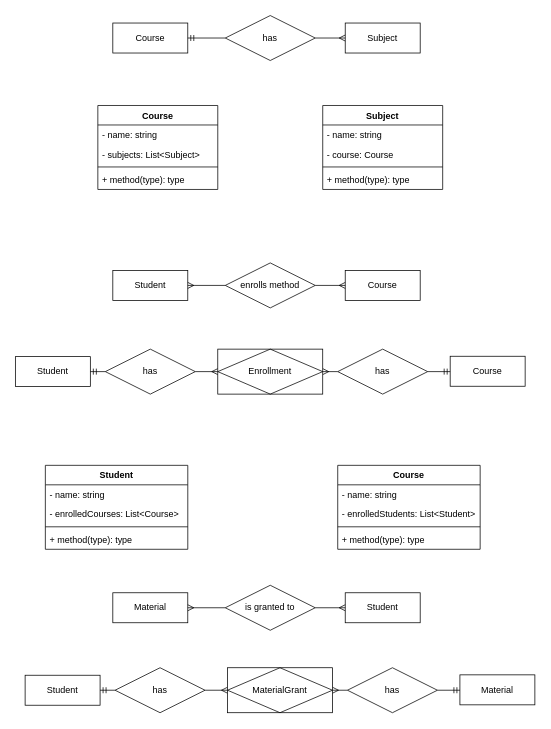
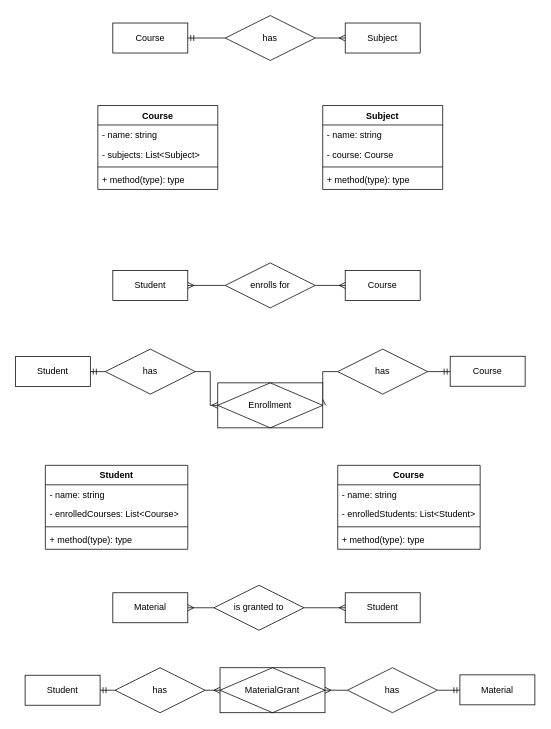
(270, 285) -> (270, 285)
(270, 372) -> (270, 405)
(270, 608) -> (259, 608)
(280, 690) -> (273, 690)
